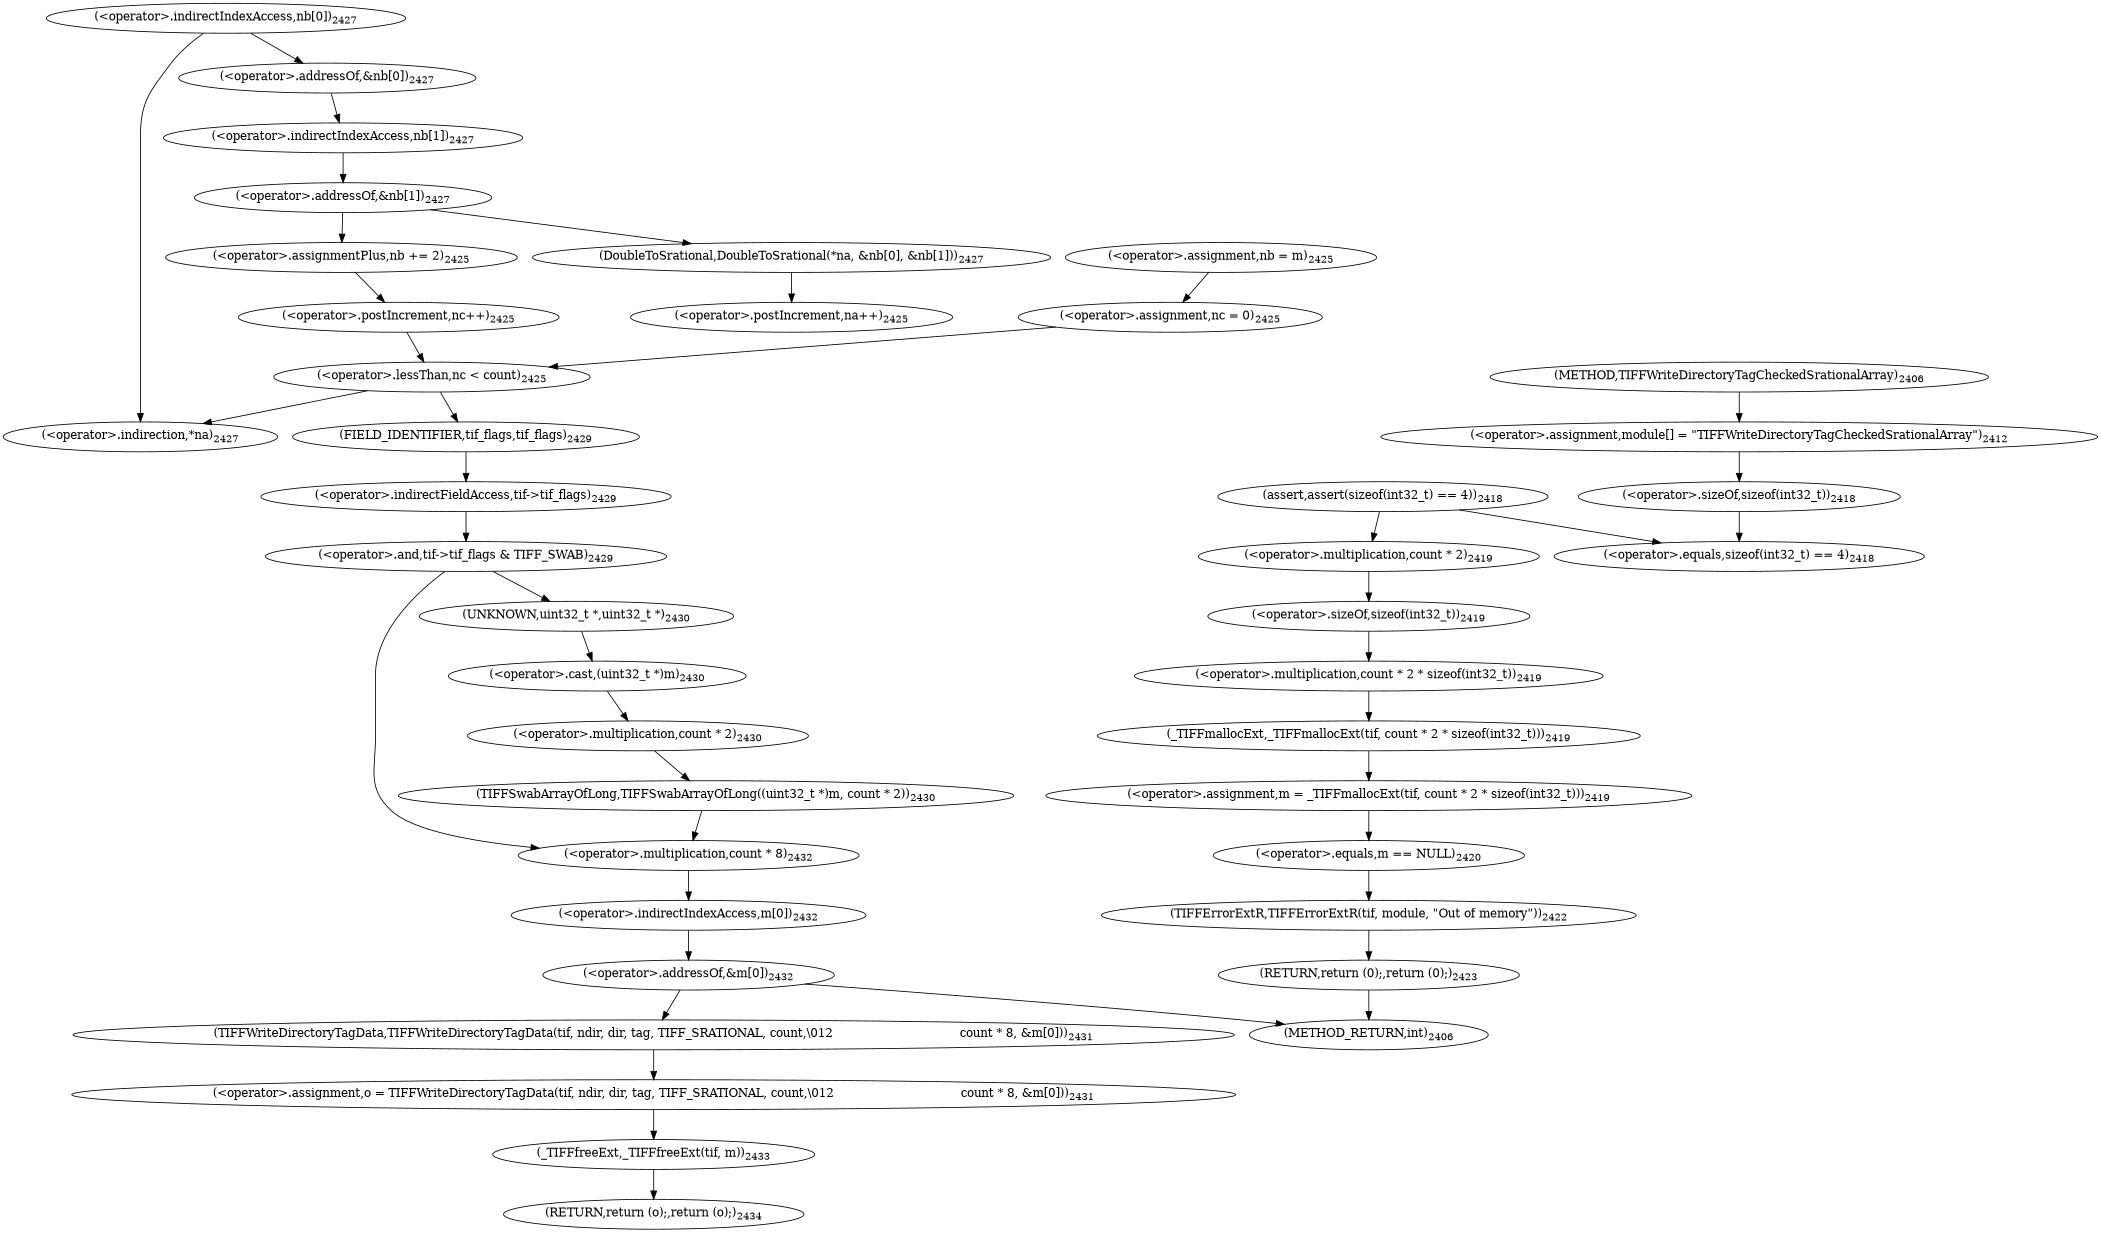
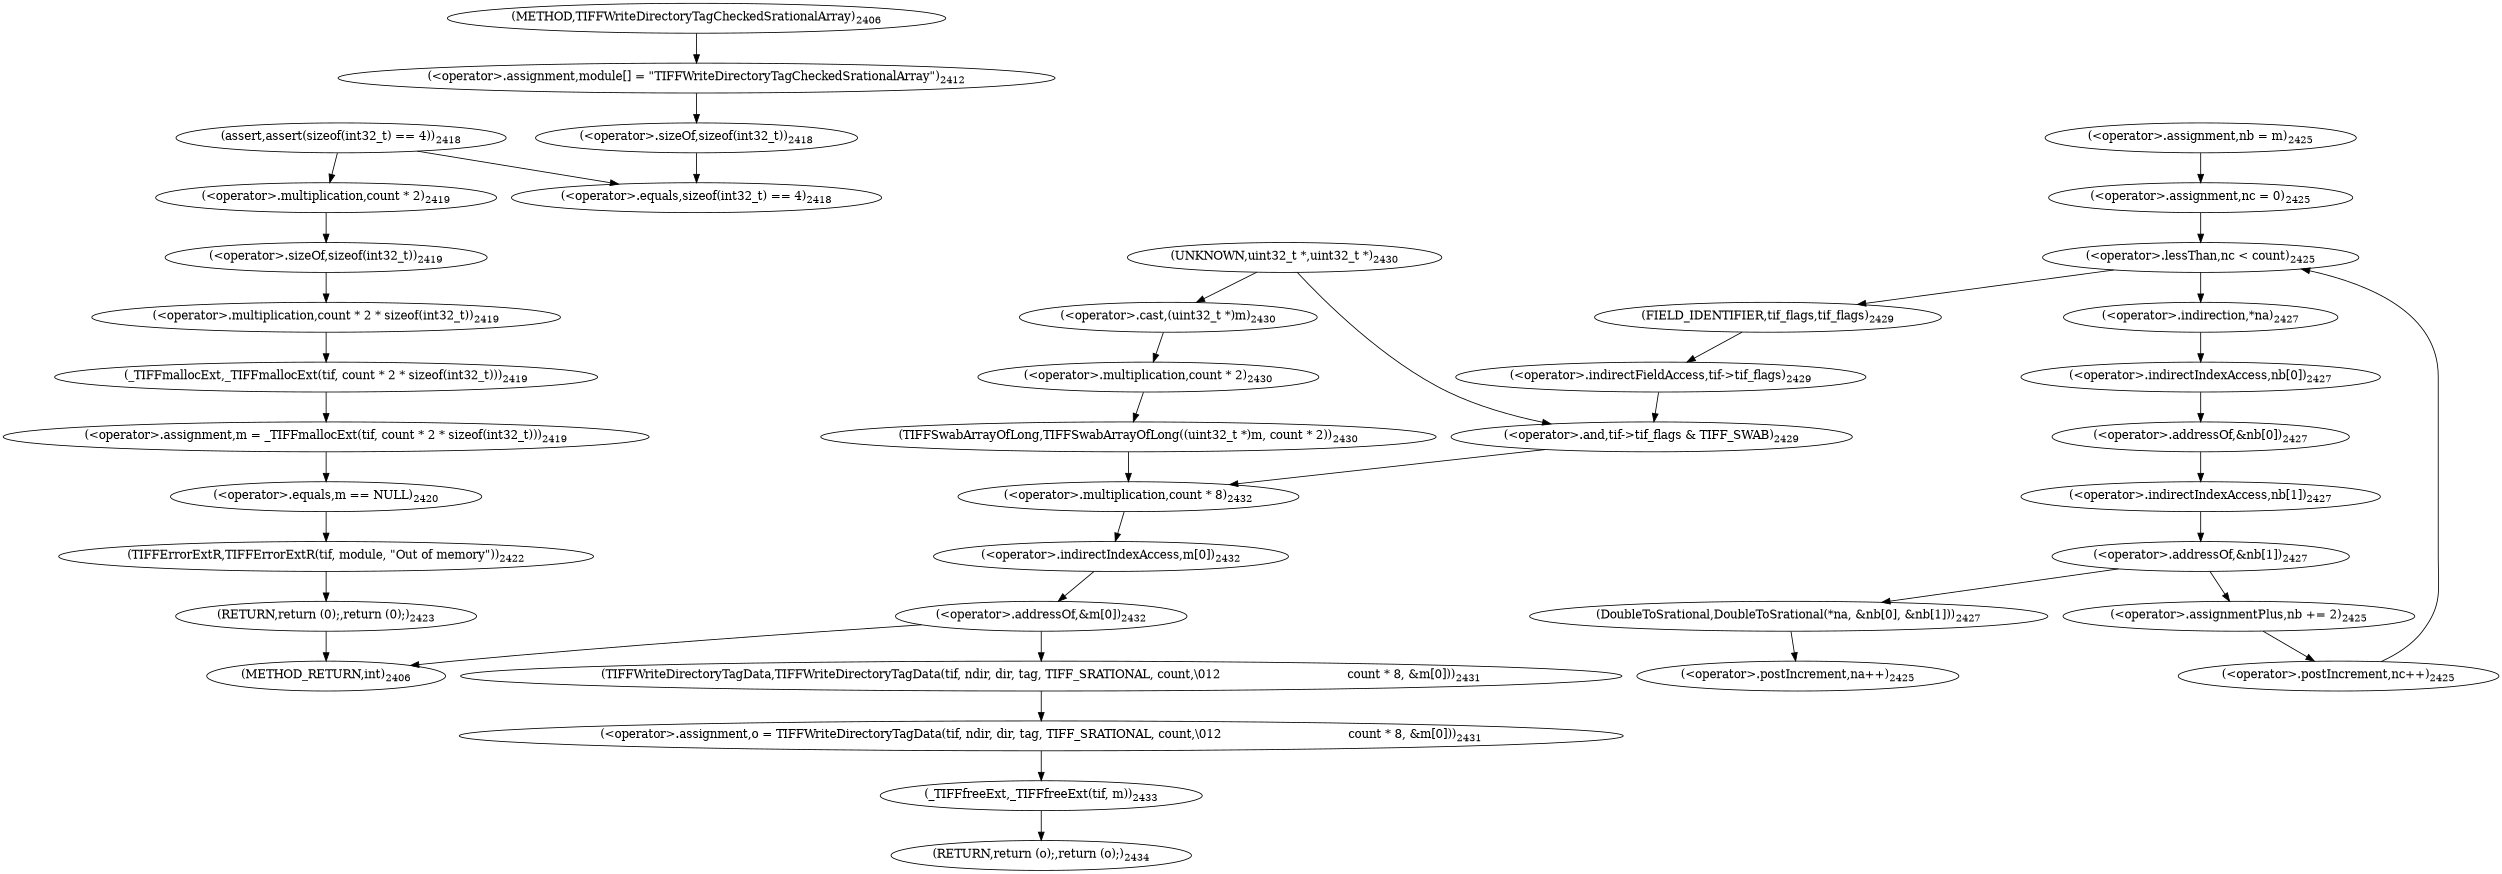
(140, 212) -> (2201, 343)
(518, 584) -> (1407, 368)
